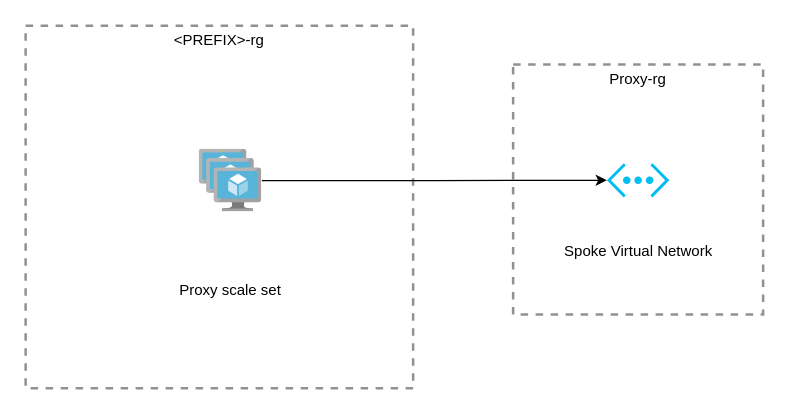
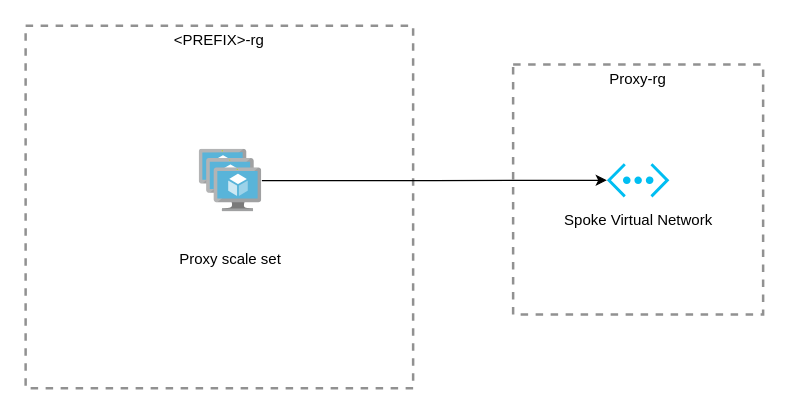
(638, 252) -> (638, 221)
(231, 290) -> (231, 259)
